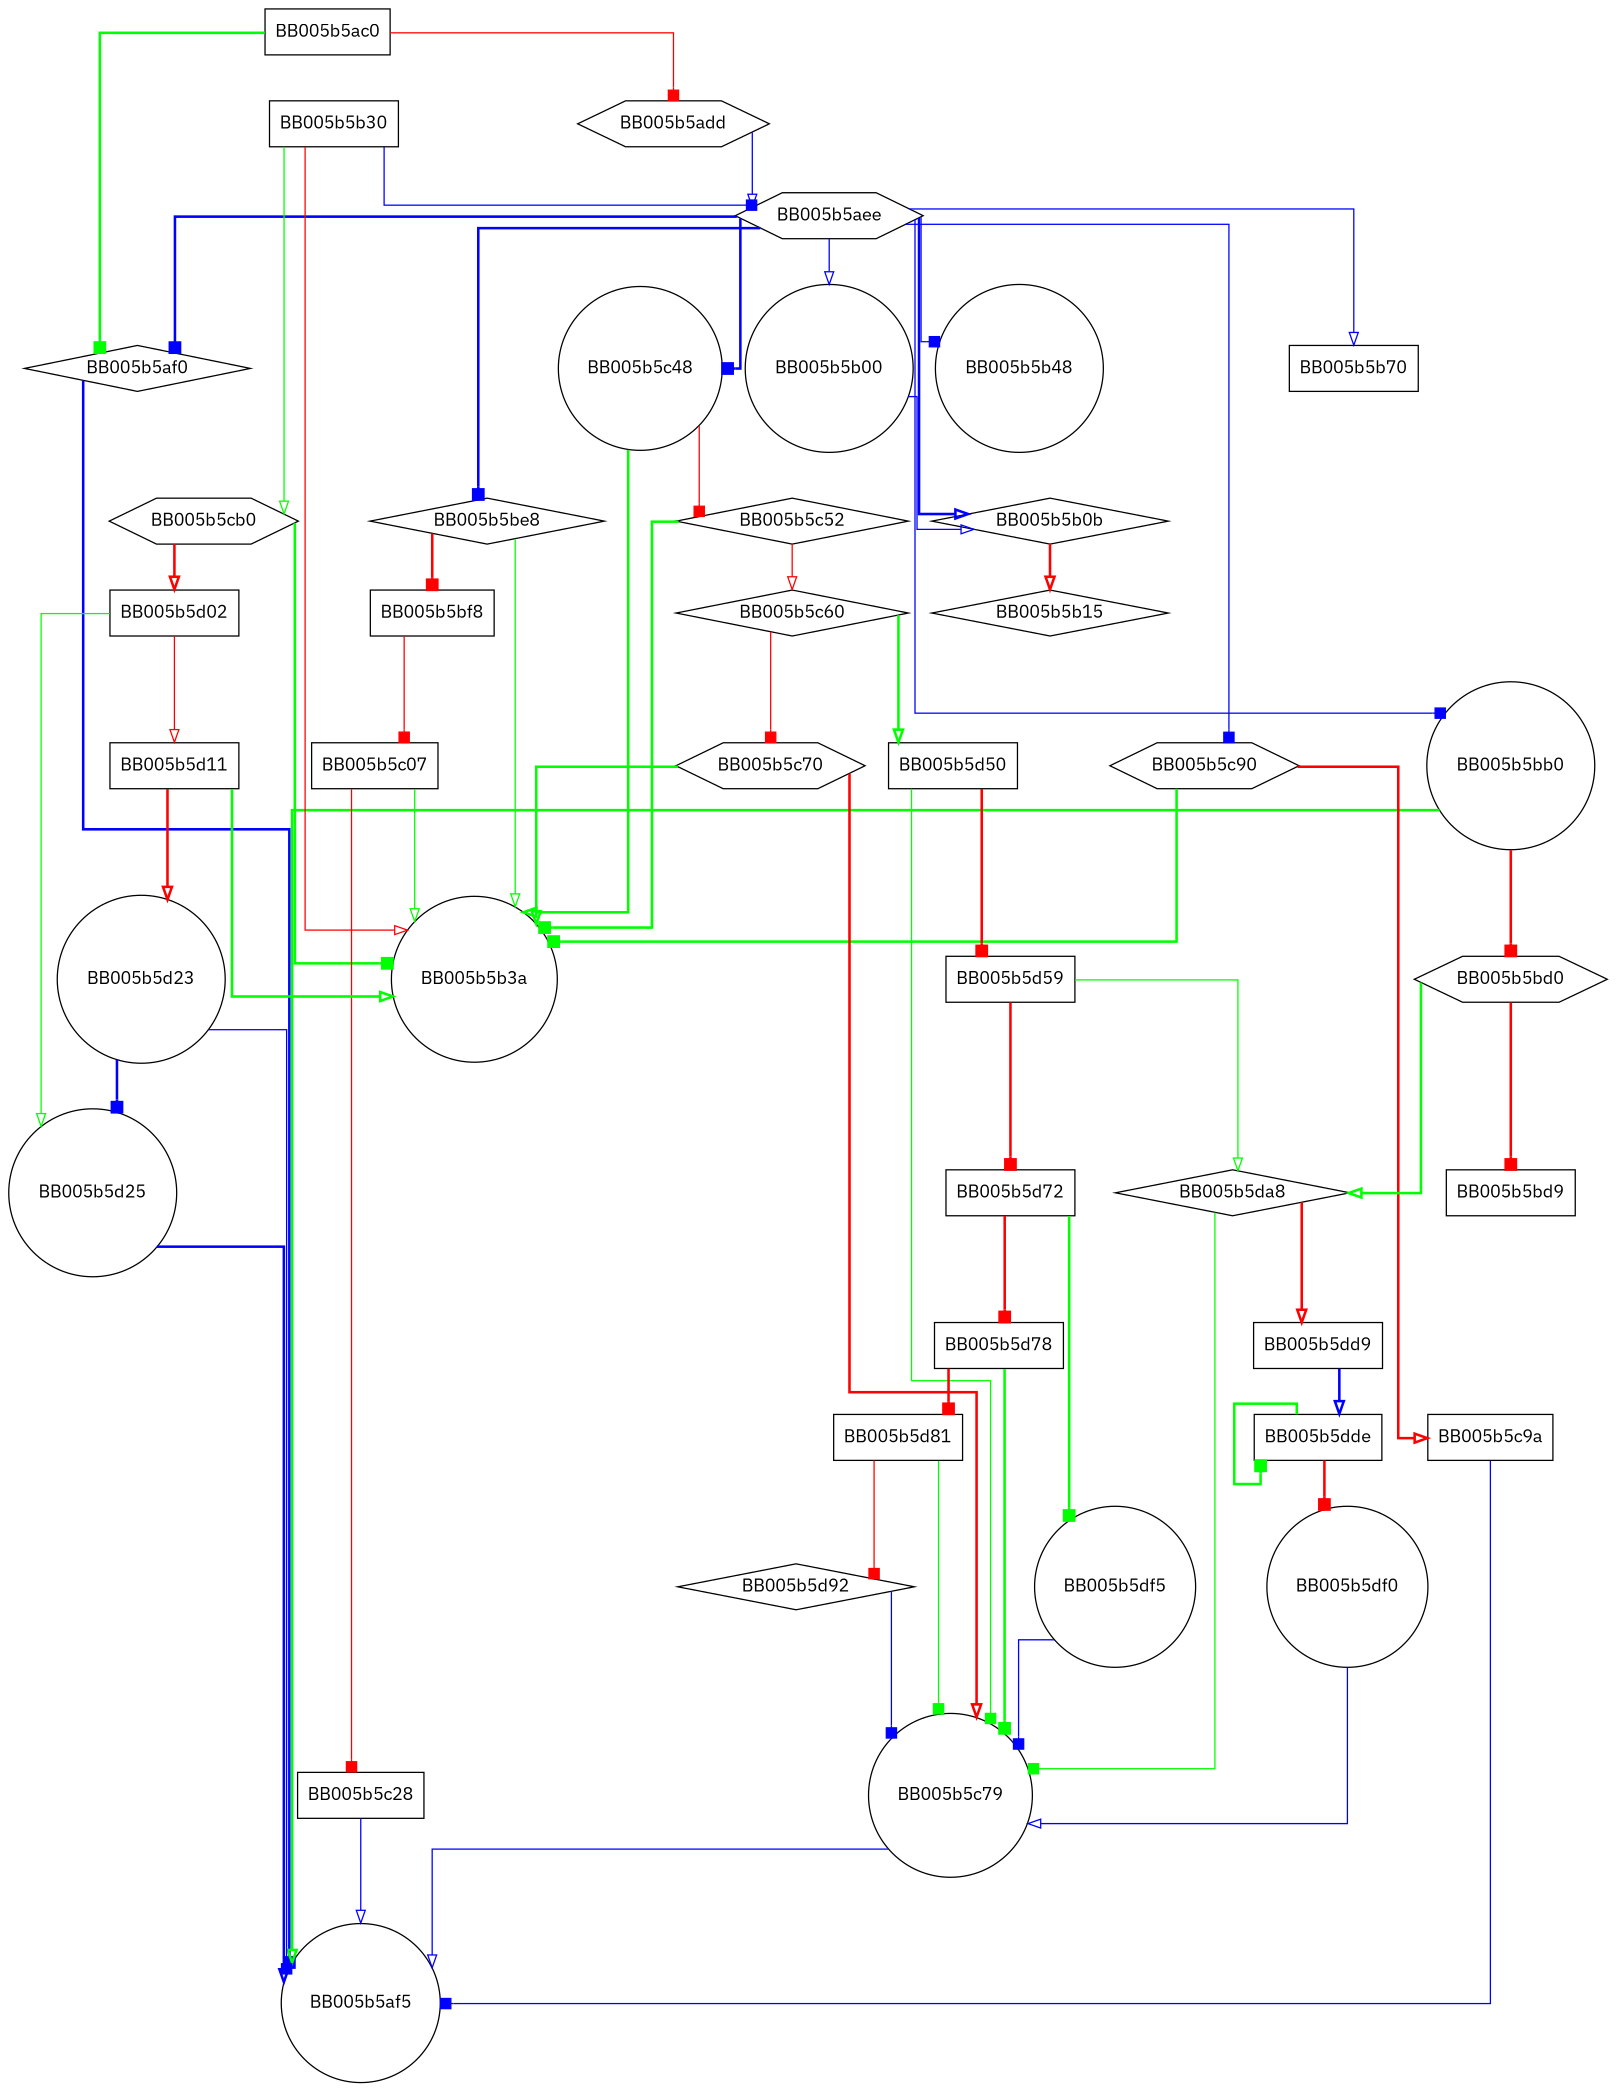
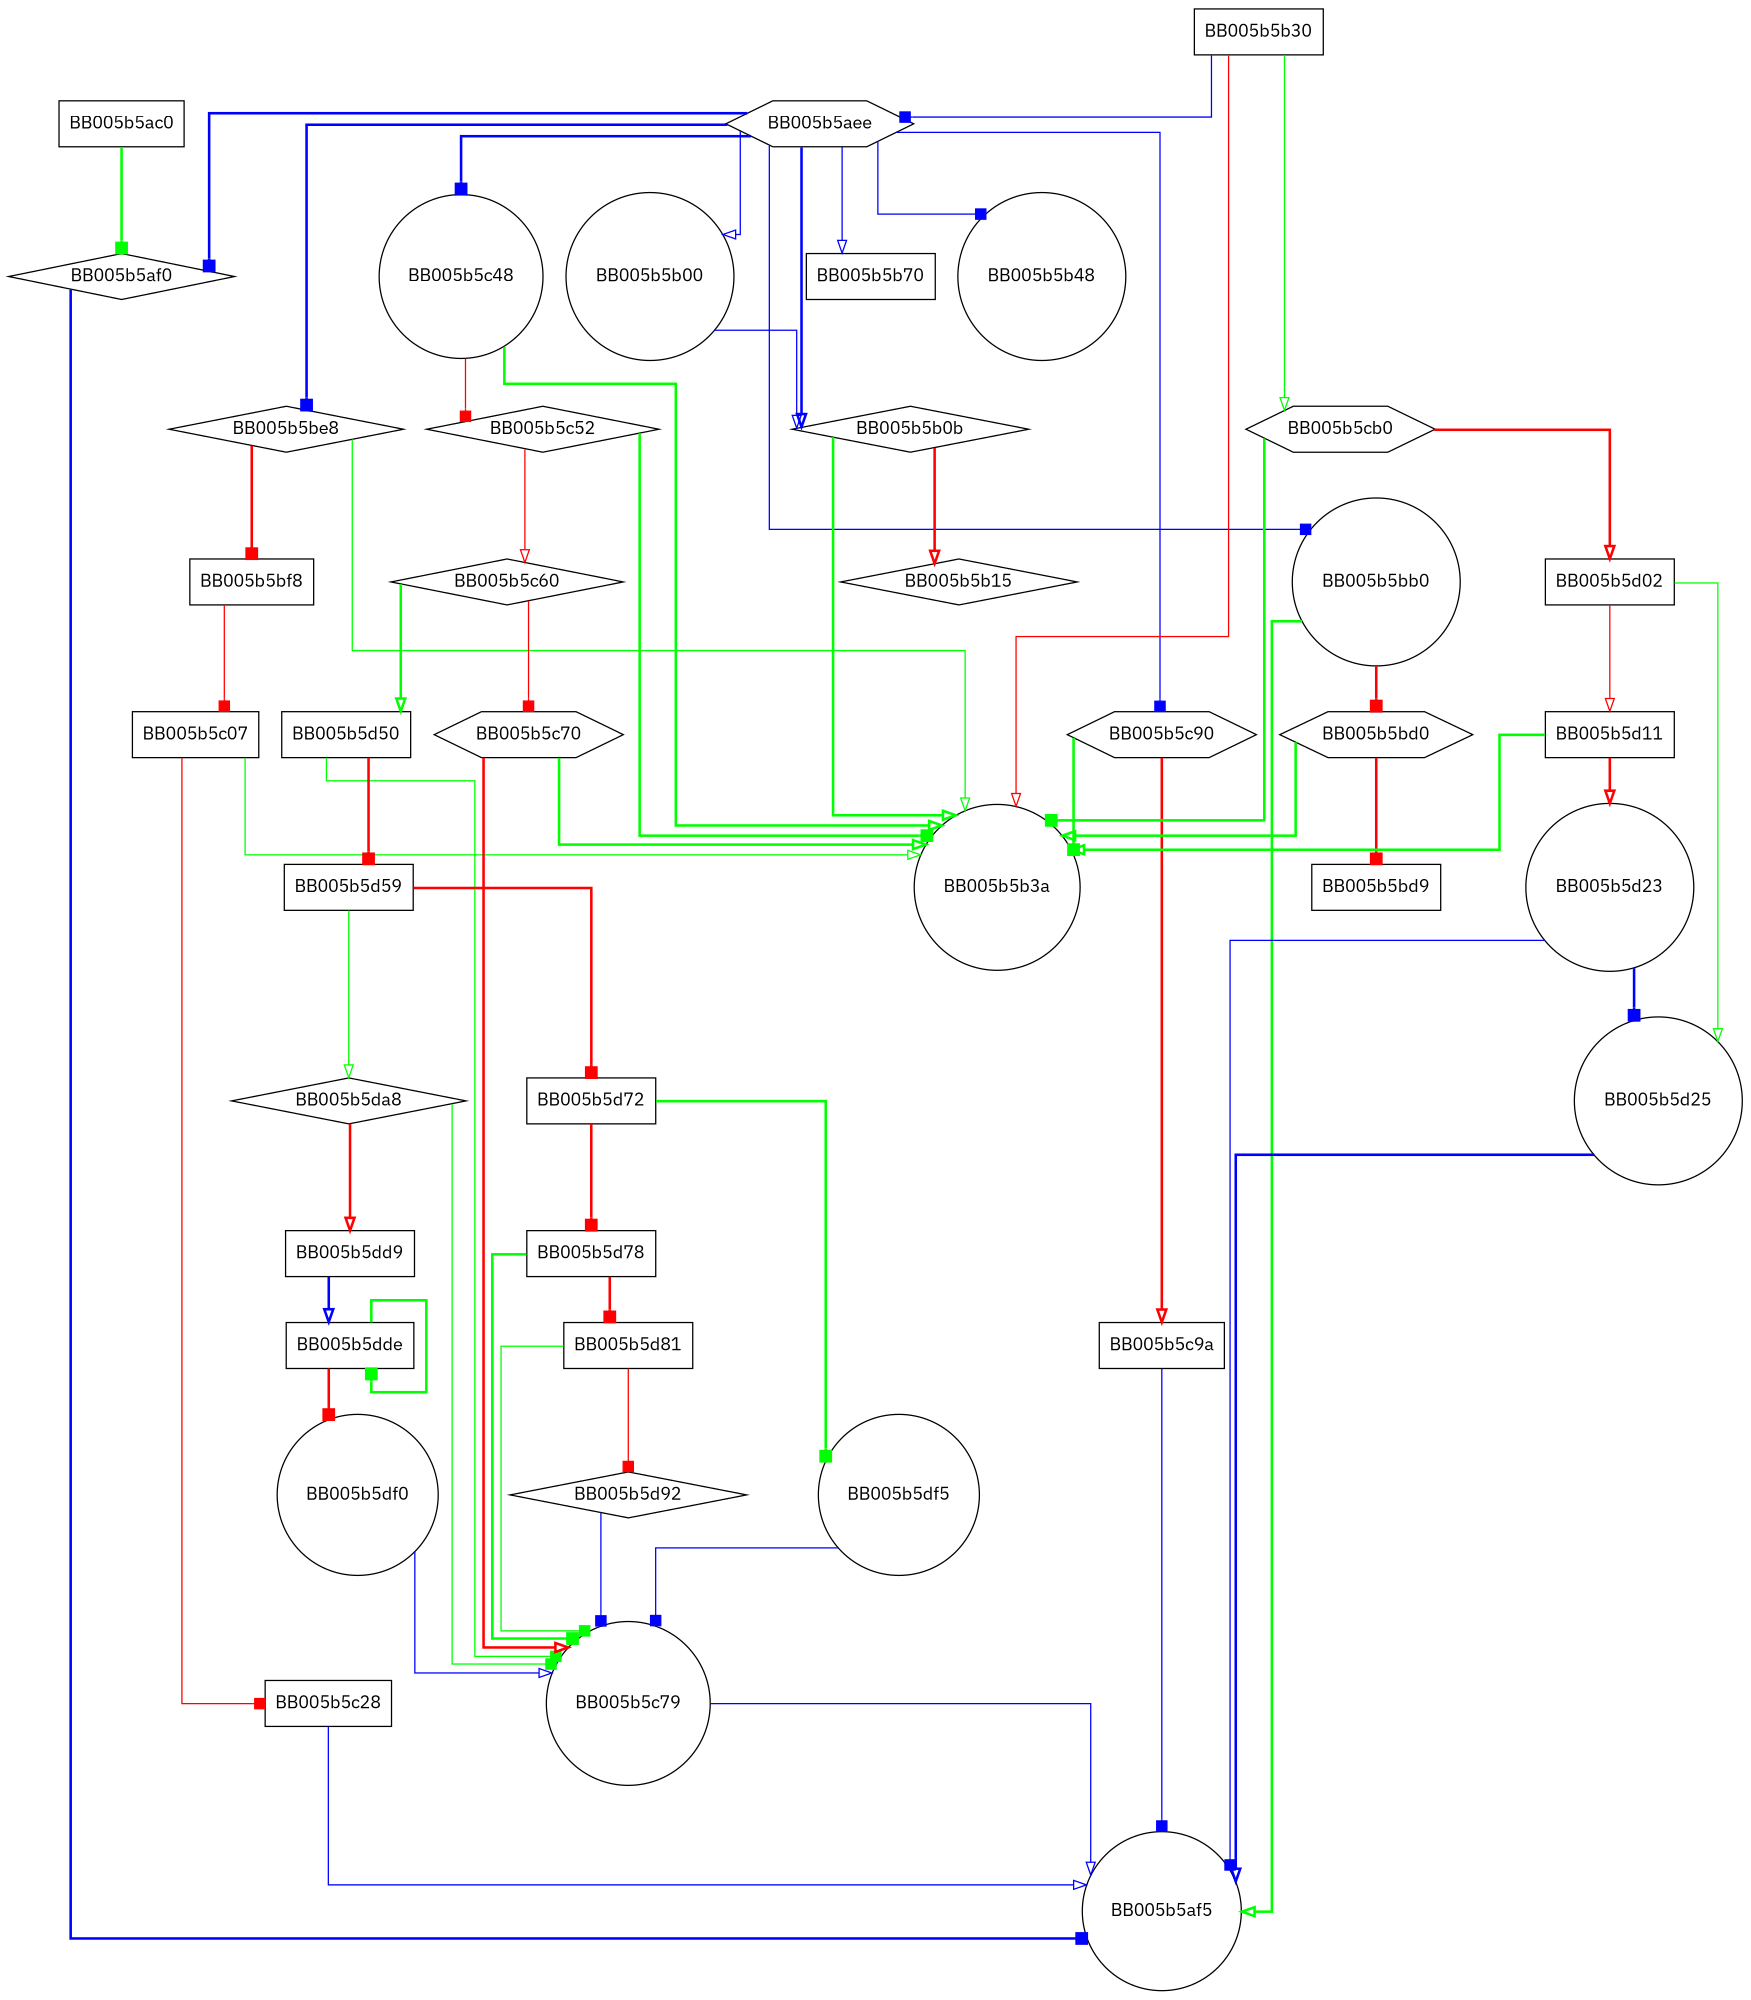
(673, 124) -> none
none -> (833, 681)
(1421, 1118) -> (1232, 836)
